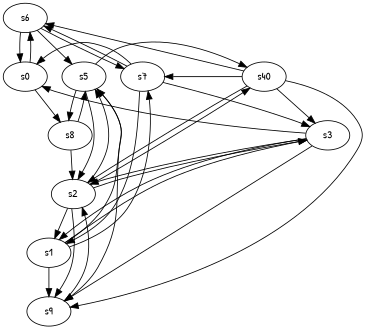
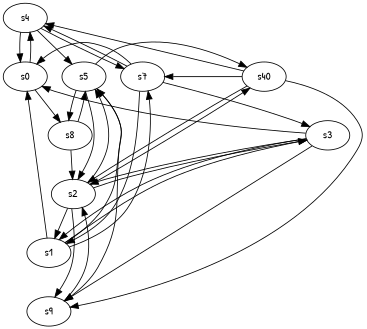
(25, 18) -> (25, 18)
(293, 103) -> none
(49, 278) -> (38, 169)
